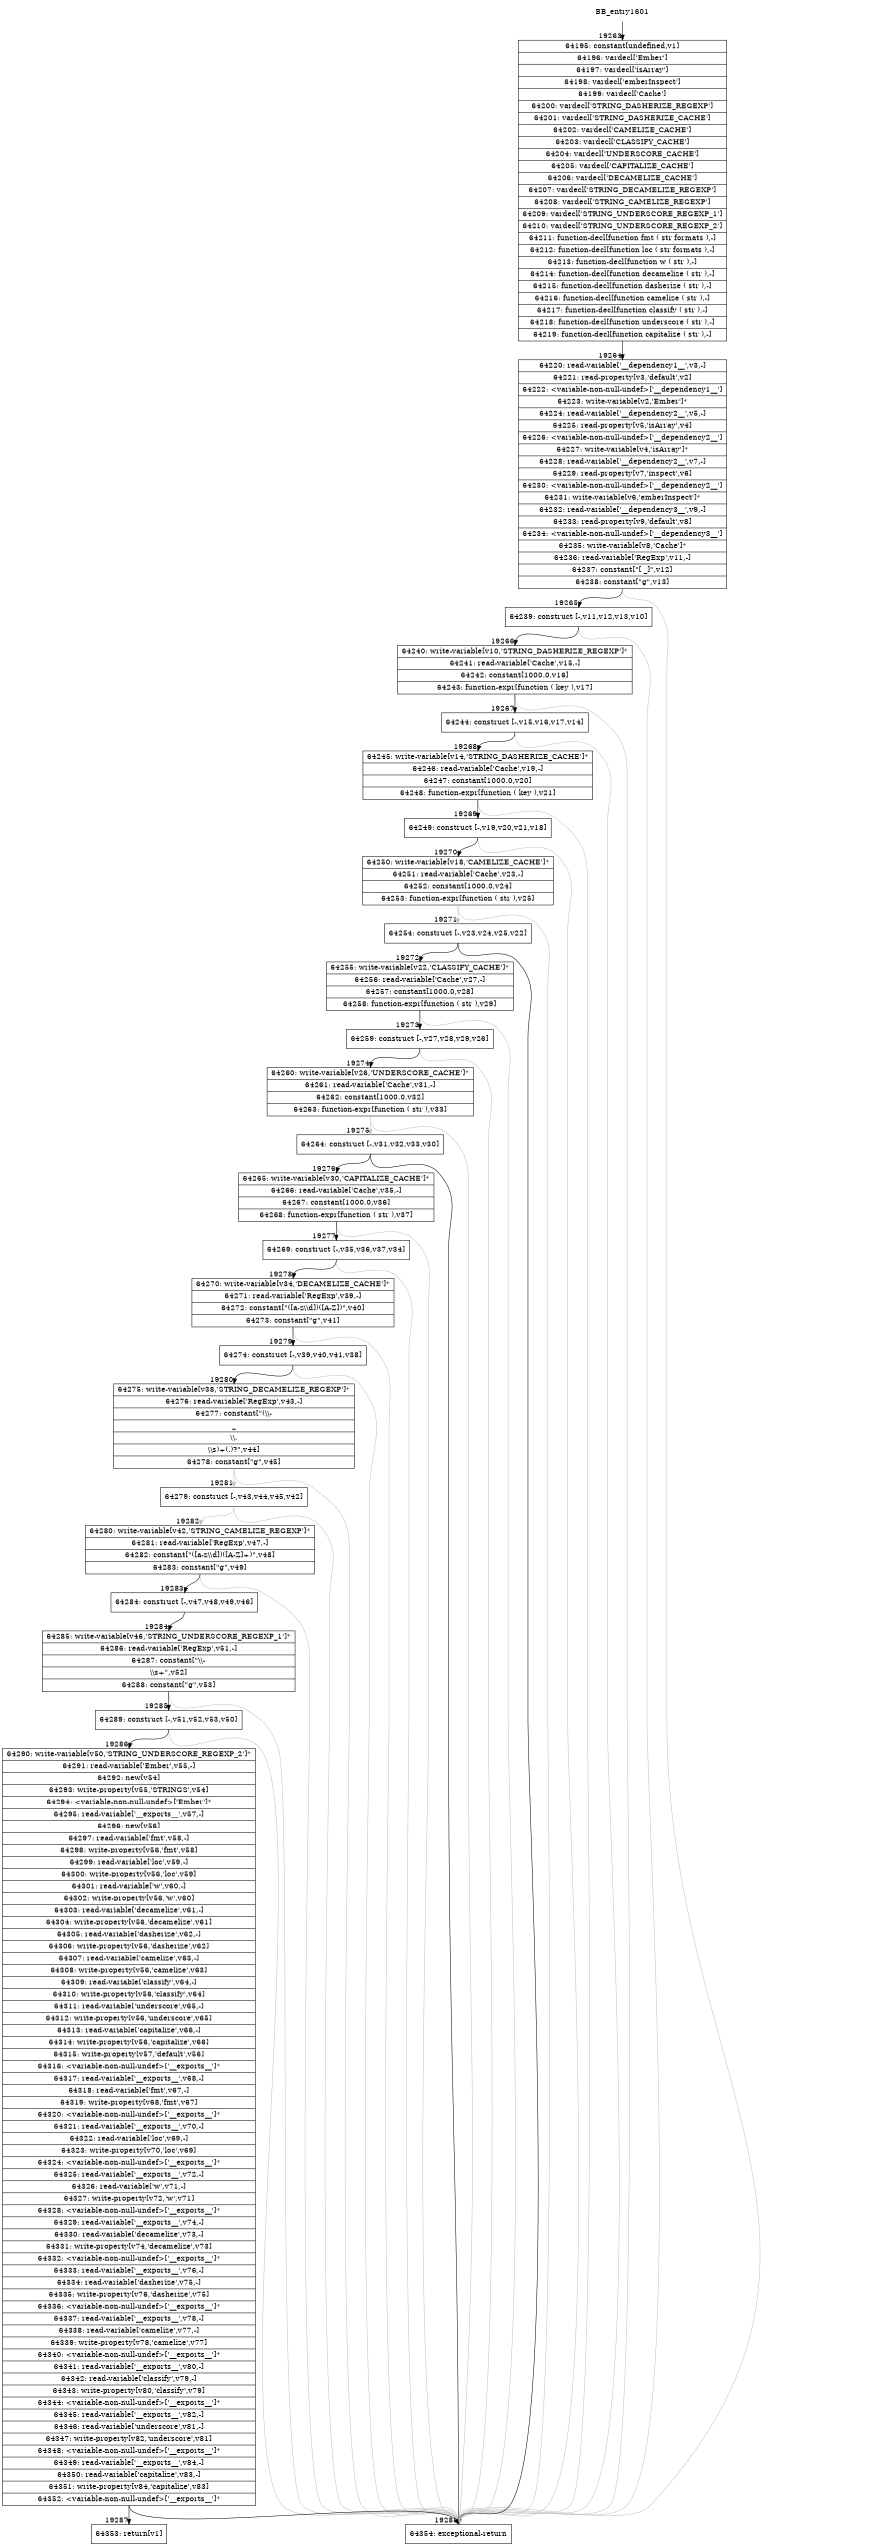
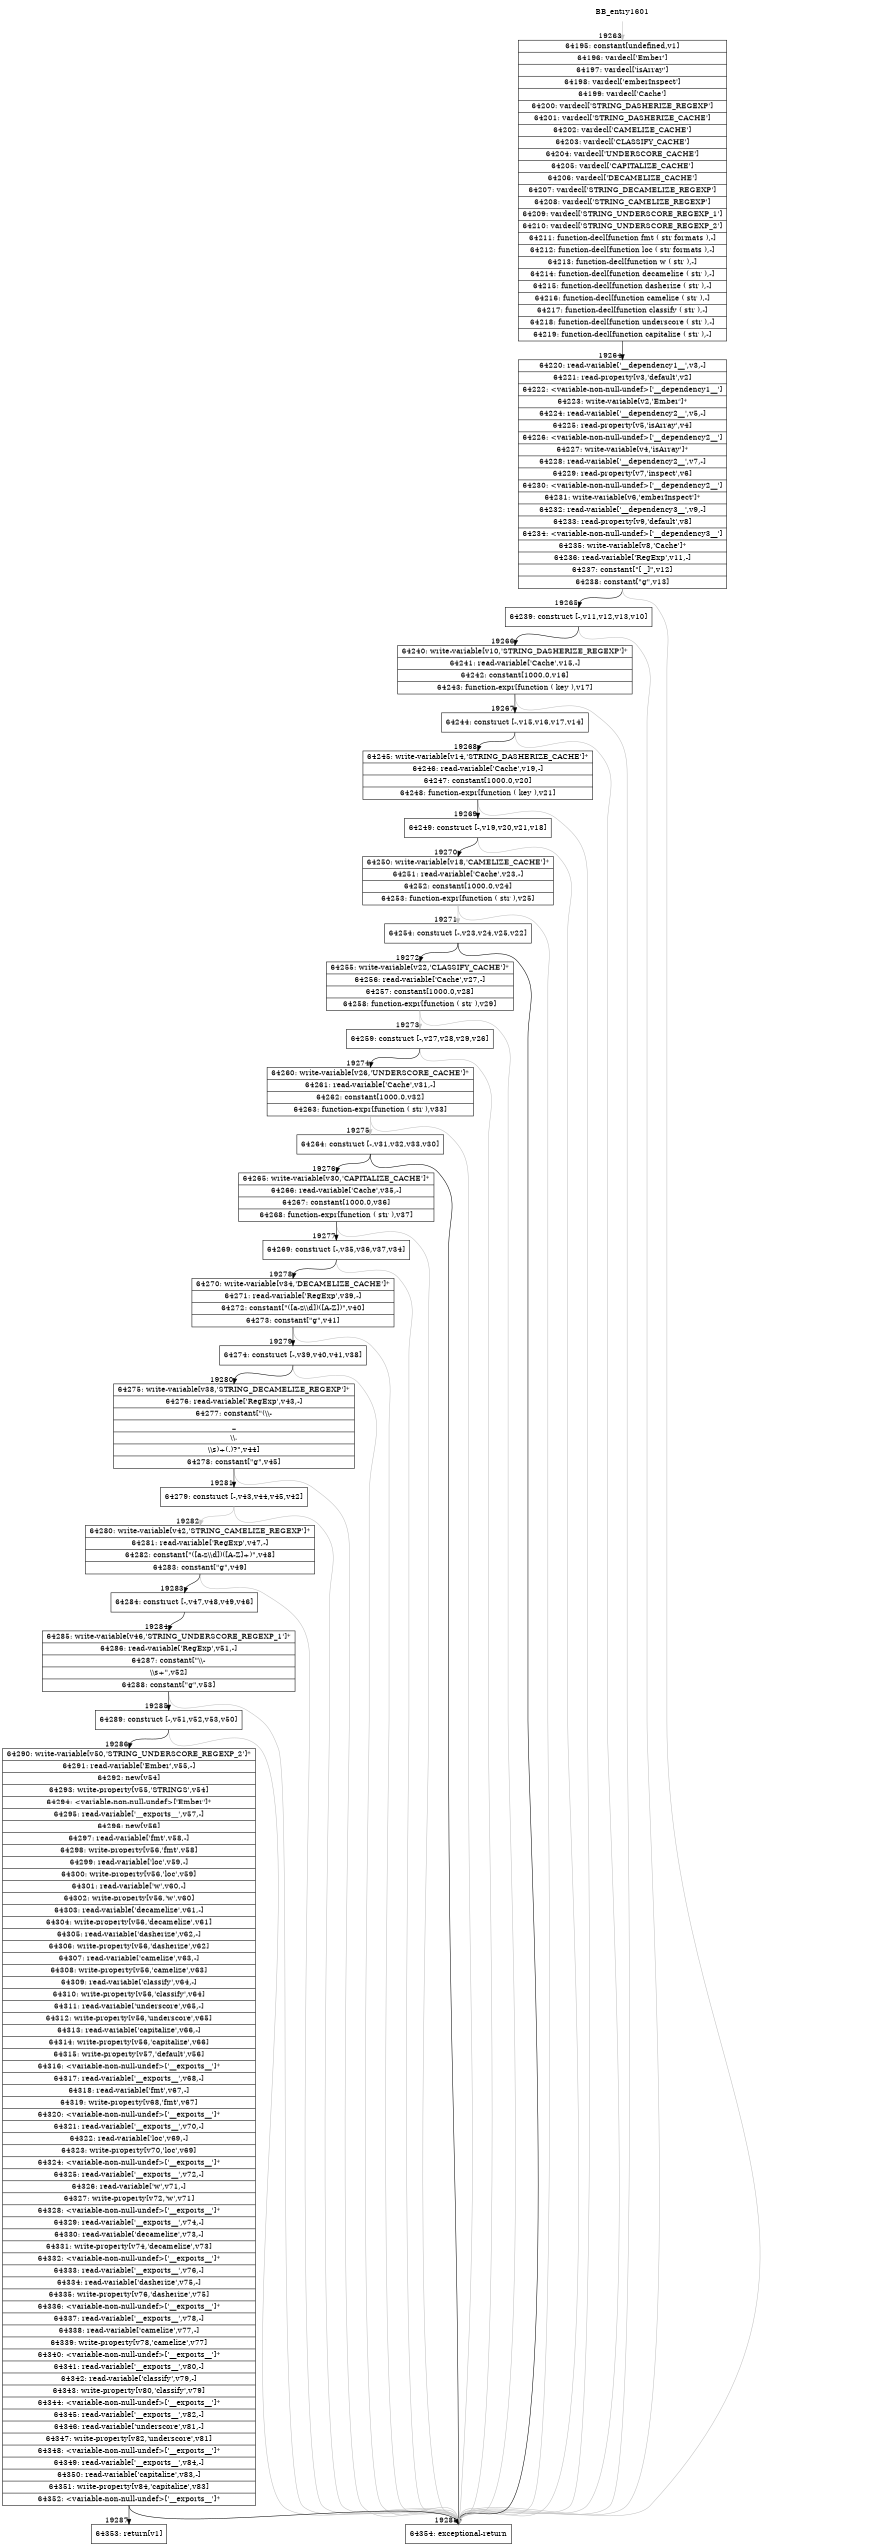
(622, 28) -> (622, 28)
(420, 1017) -> (420, 1017)
(234, 1475) -> (234, 1475)
